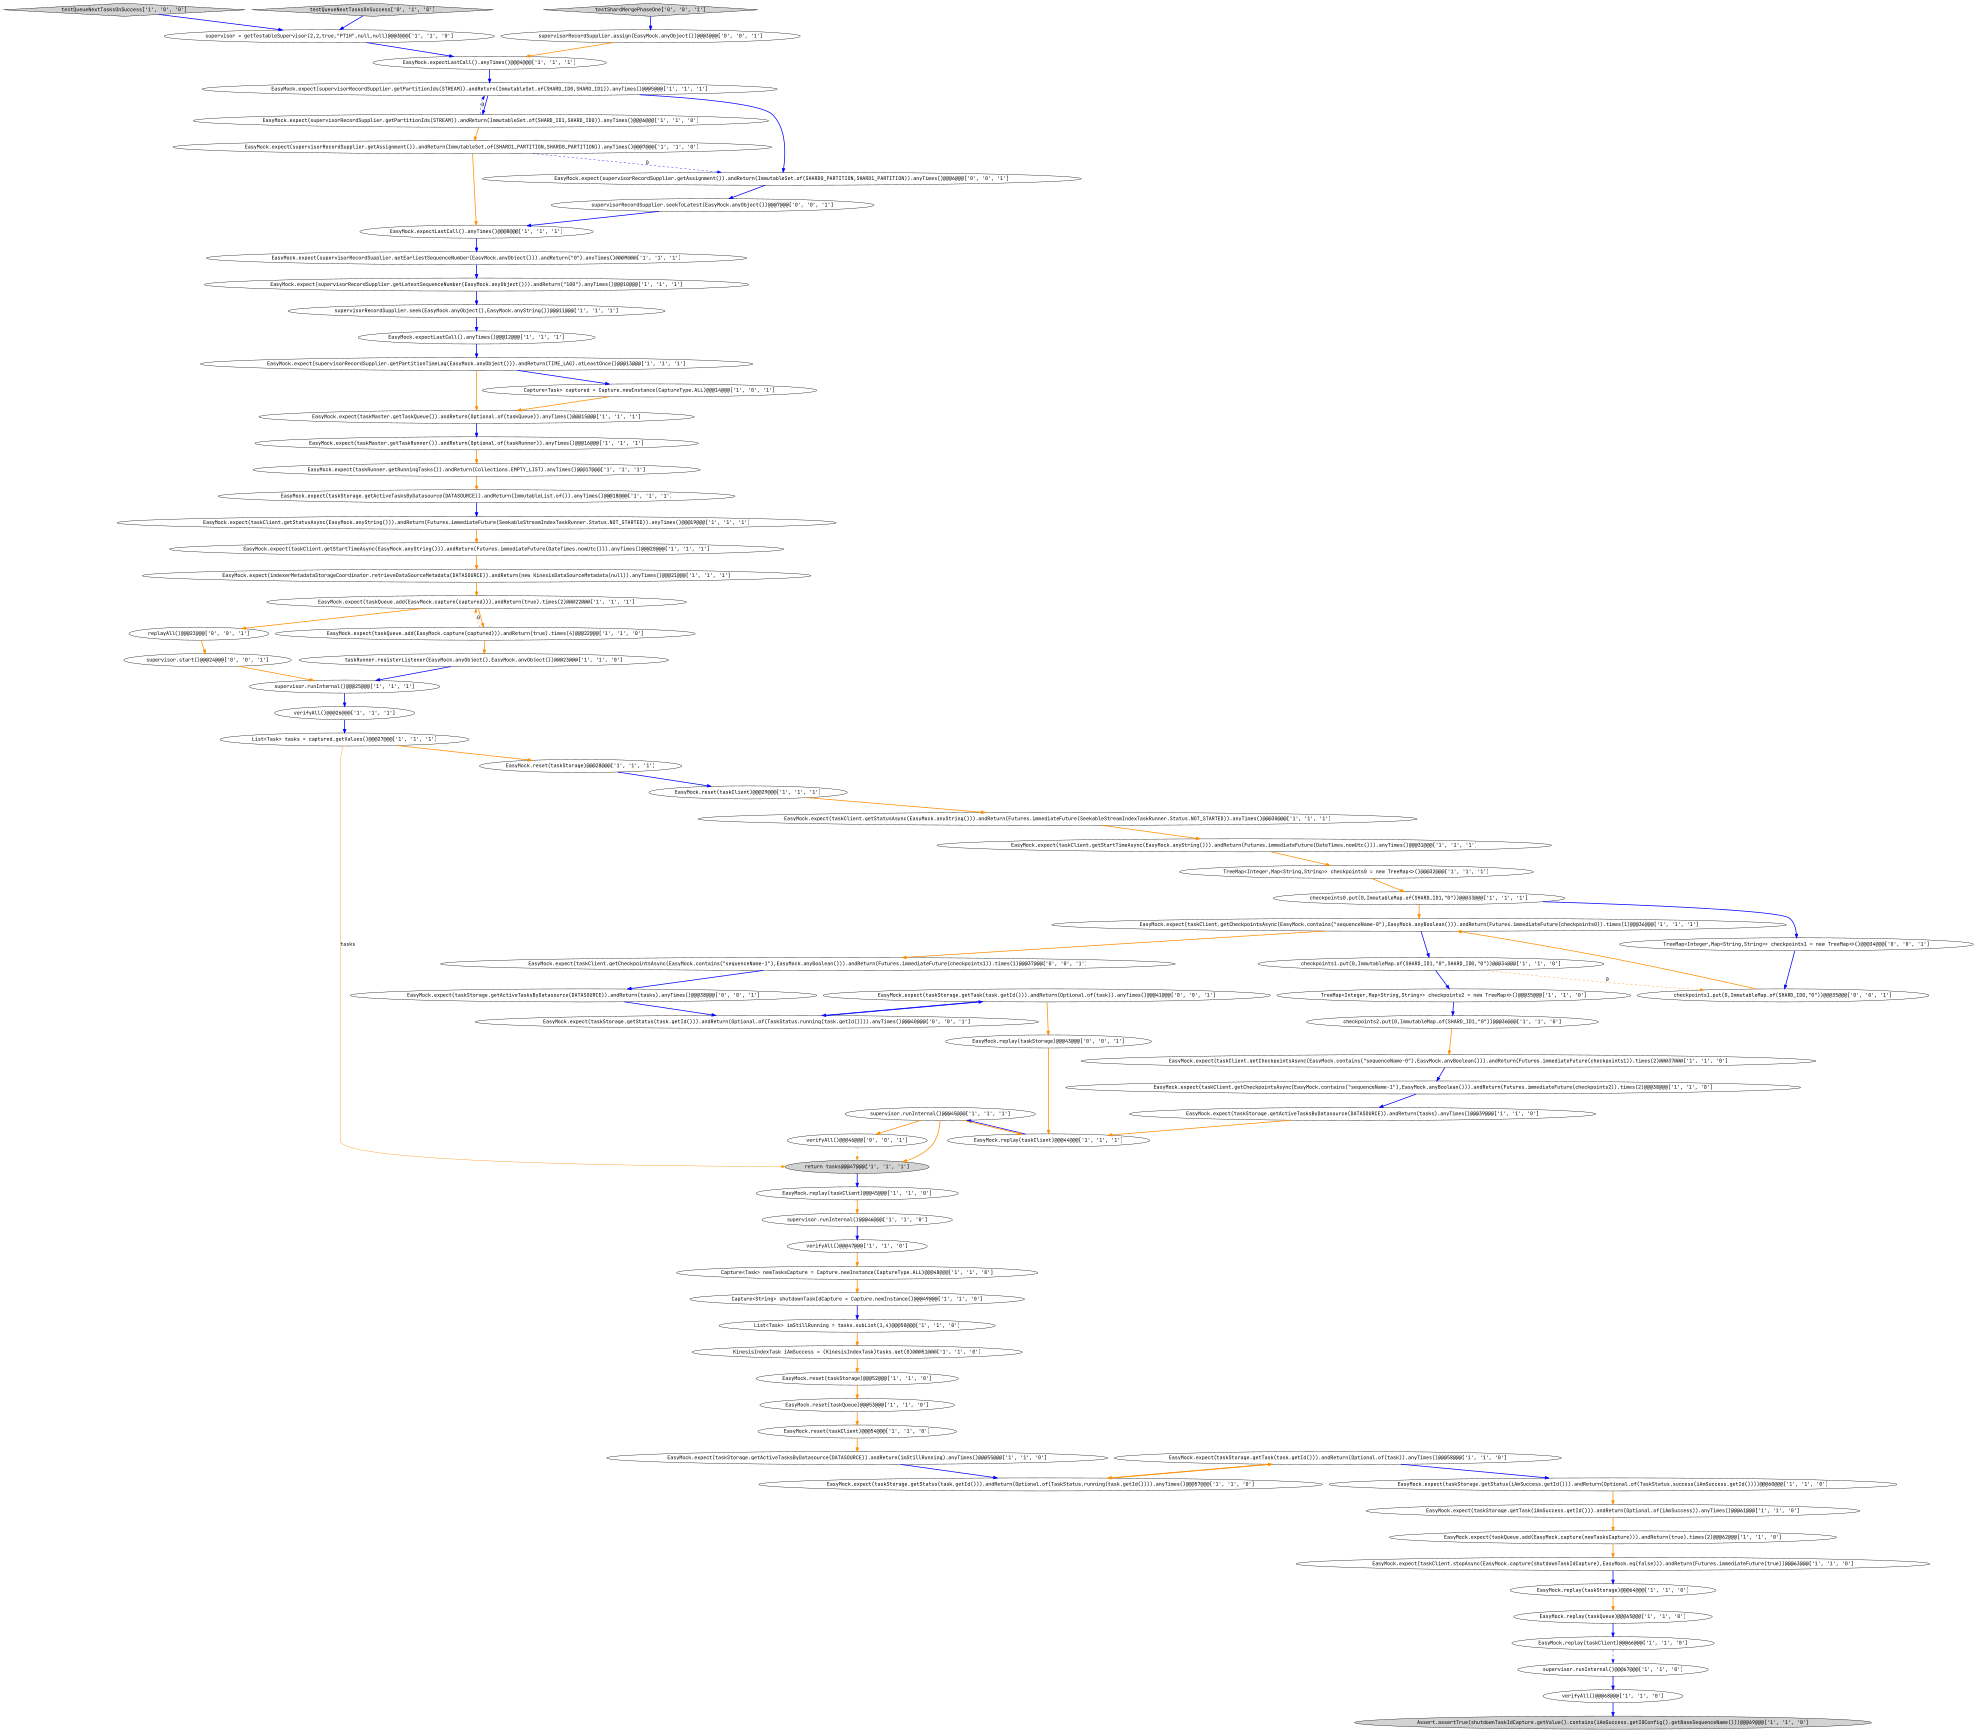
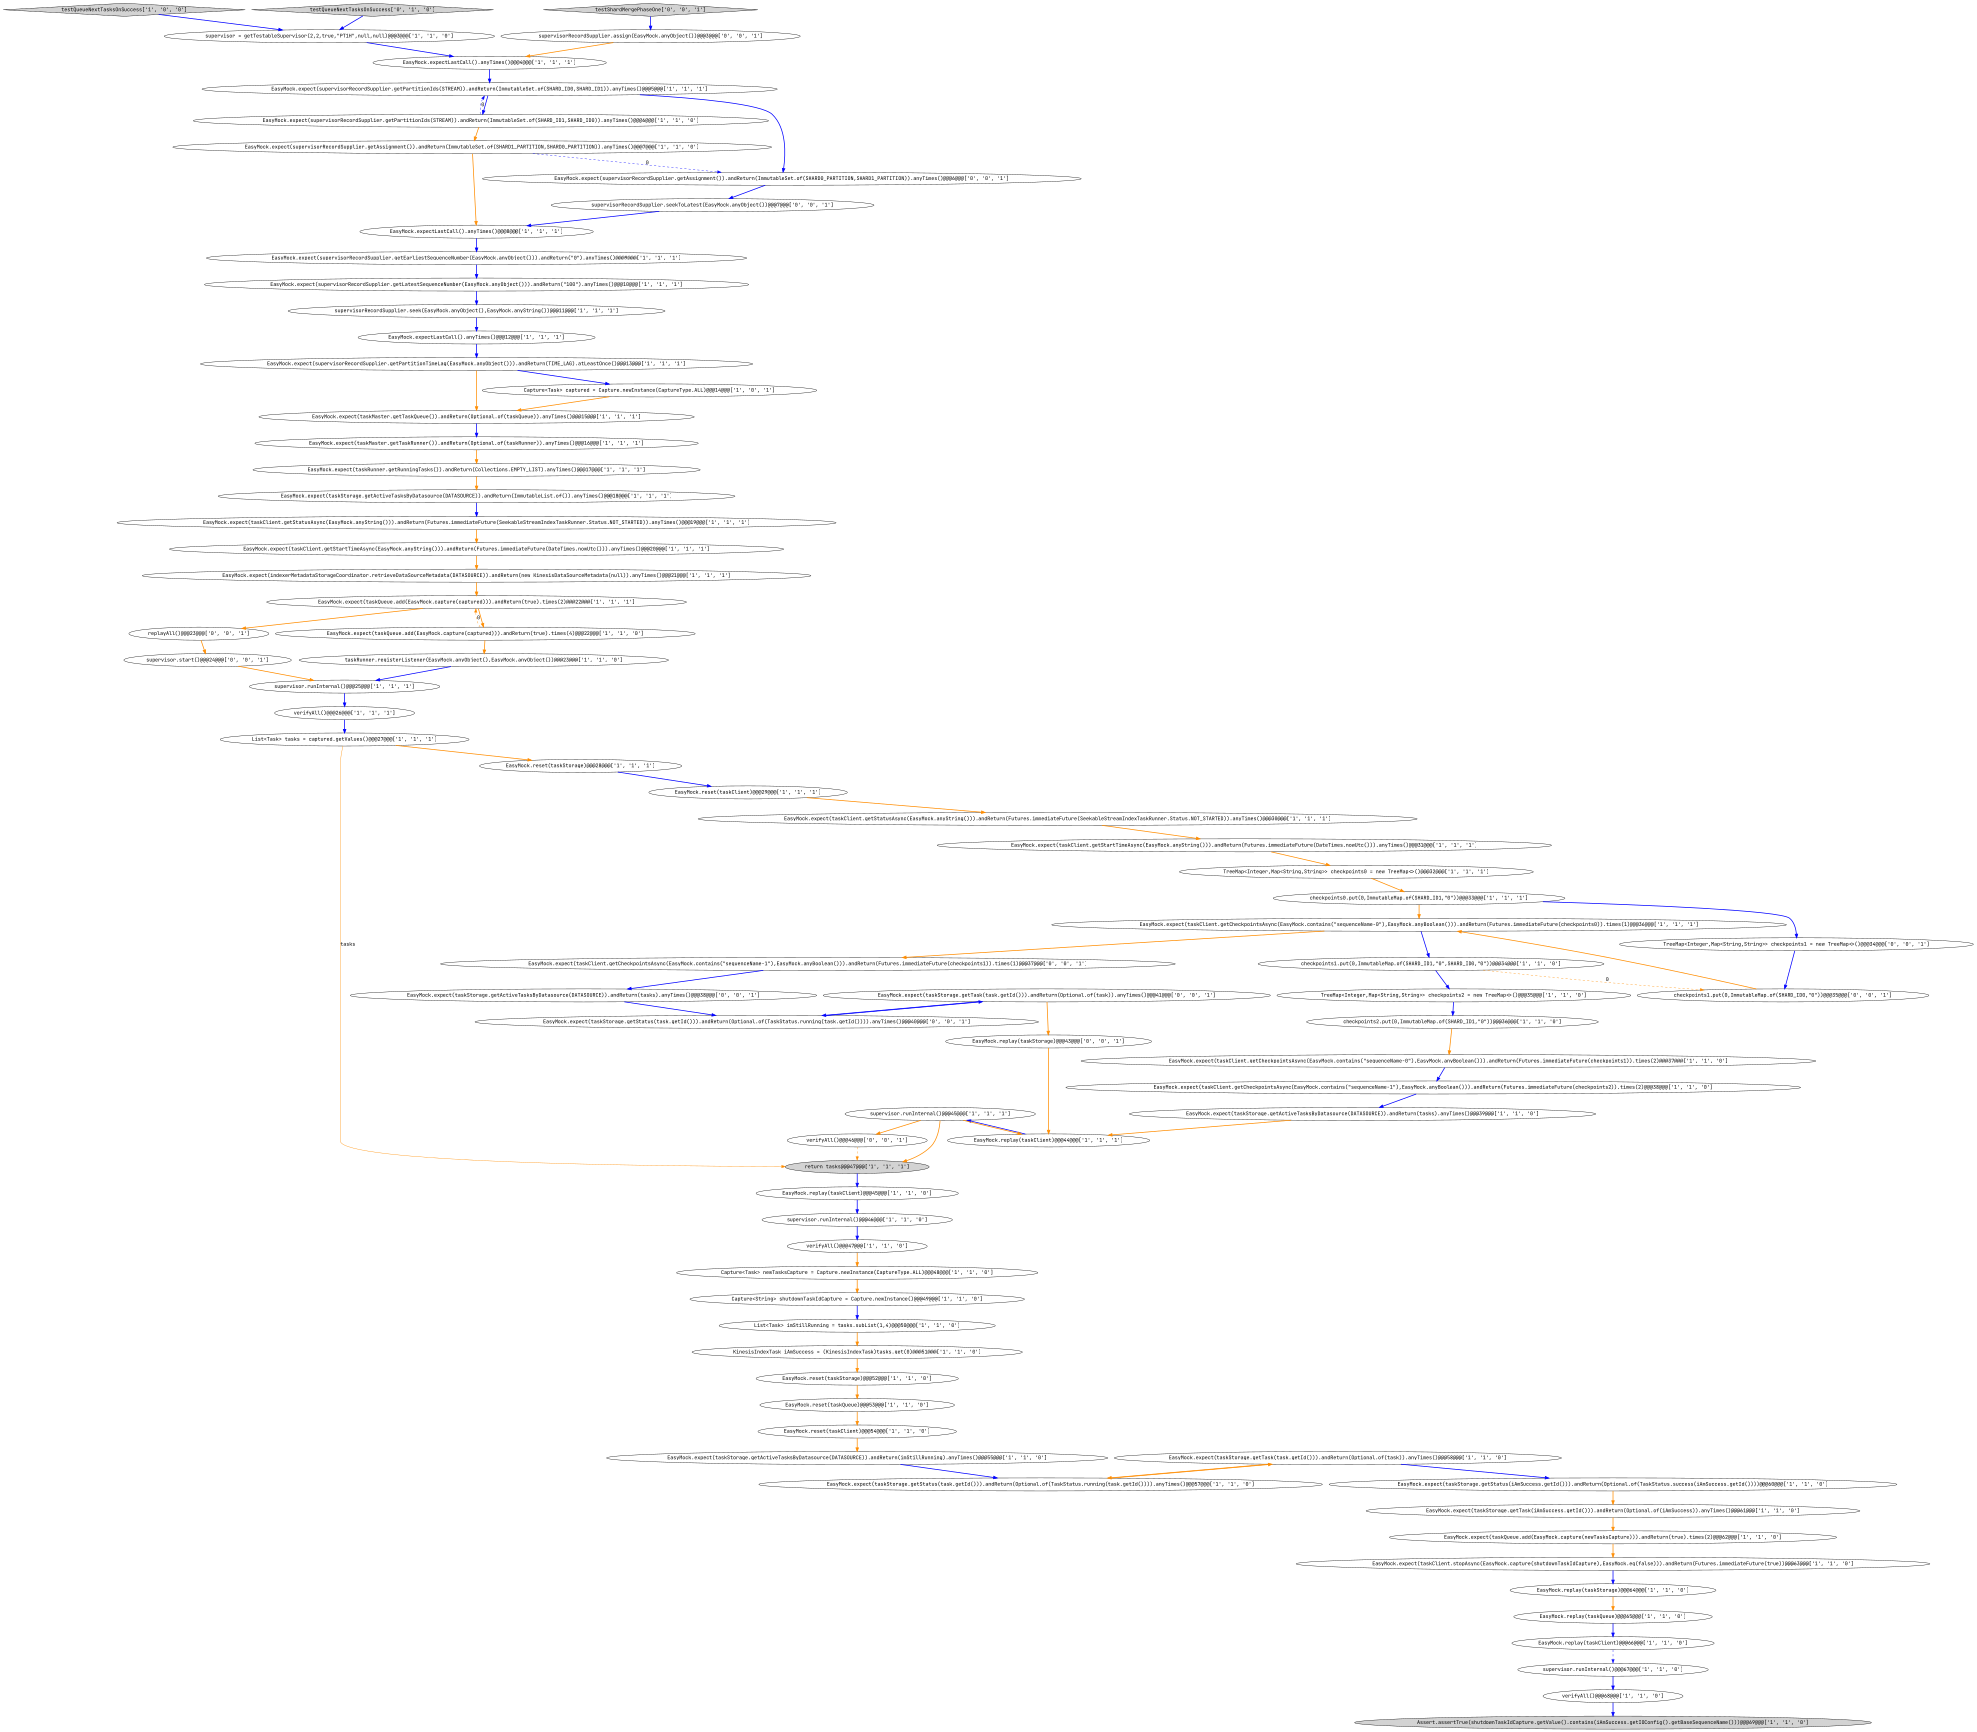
(857, 1205) -> (857, 1205)
